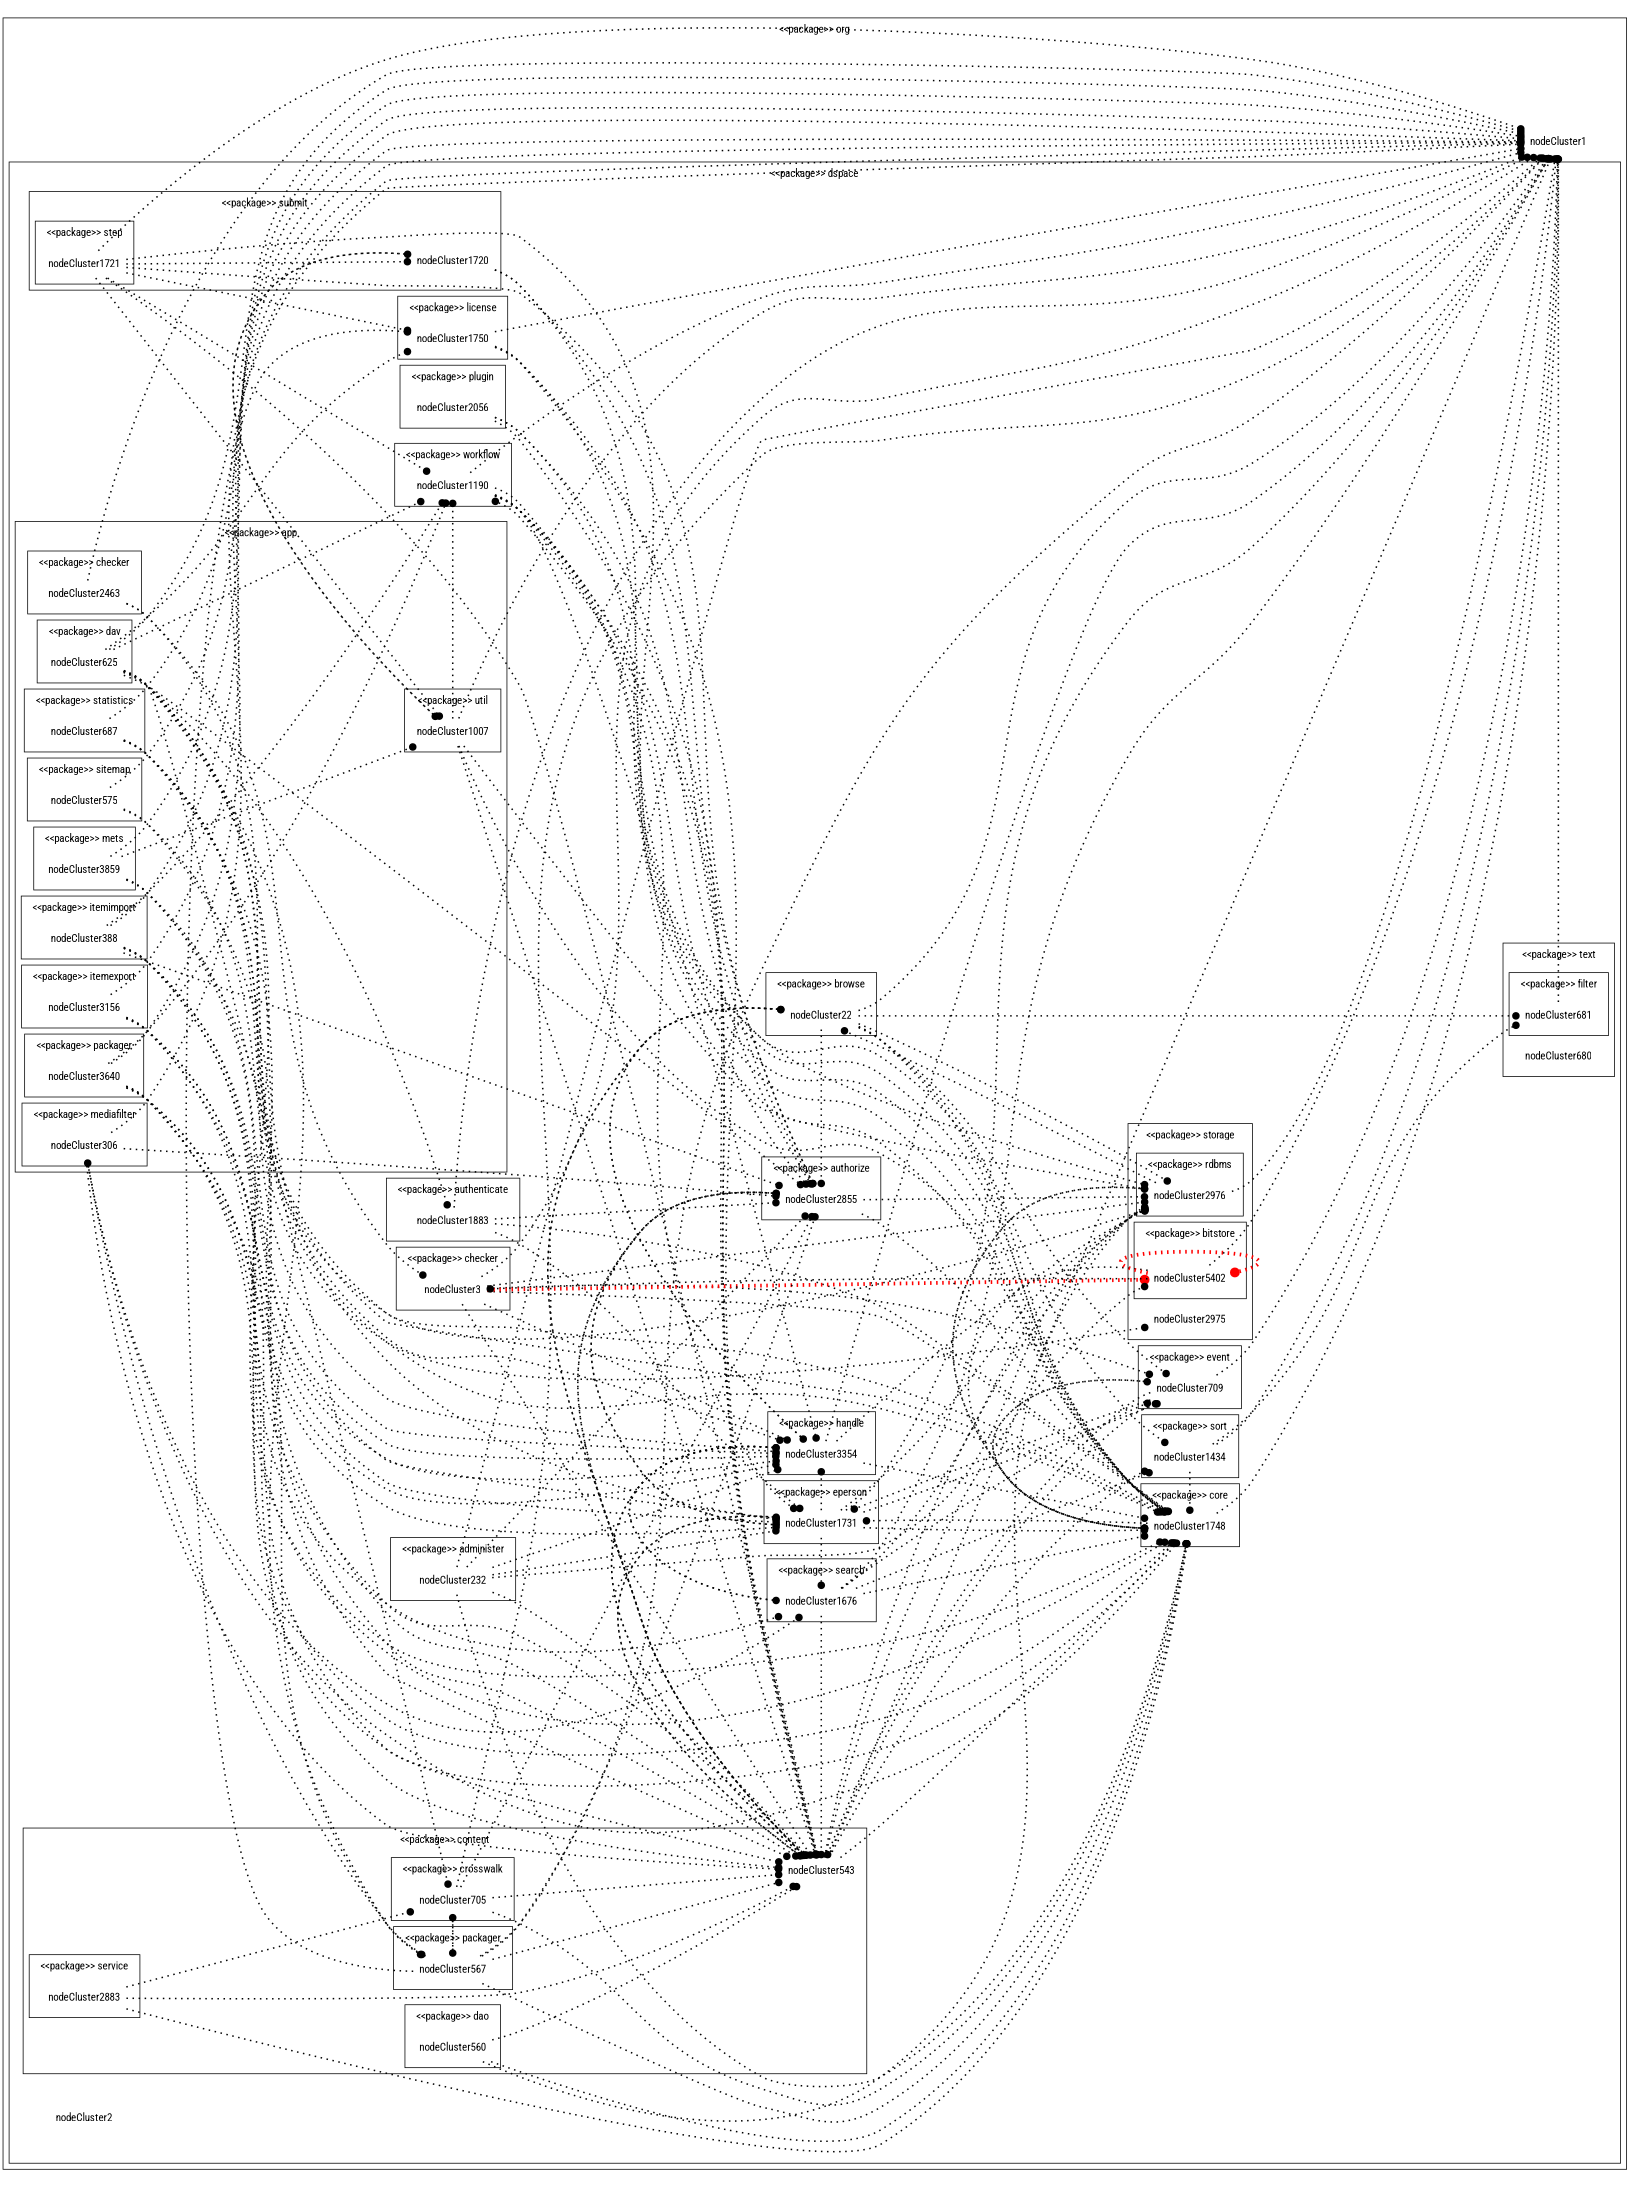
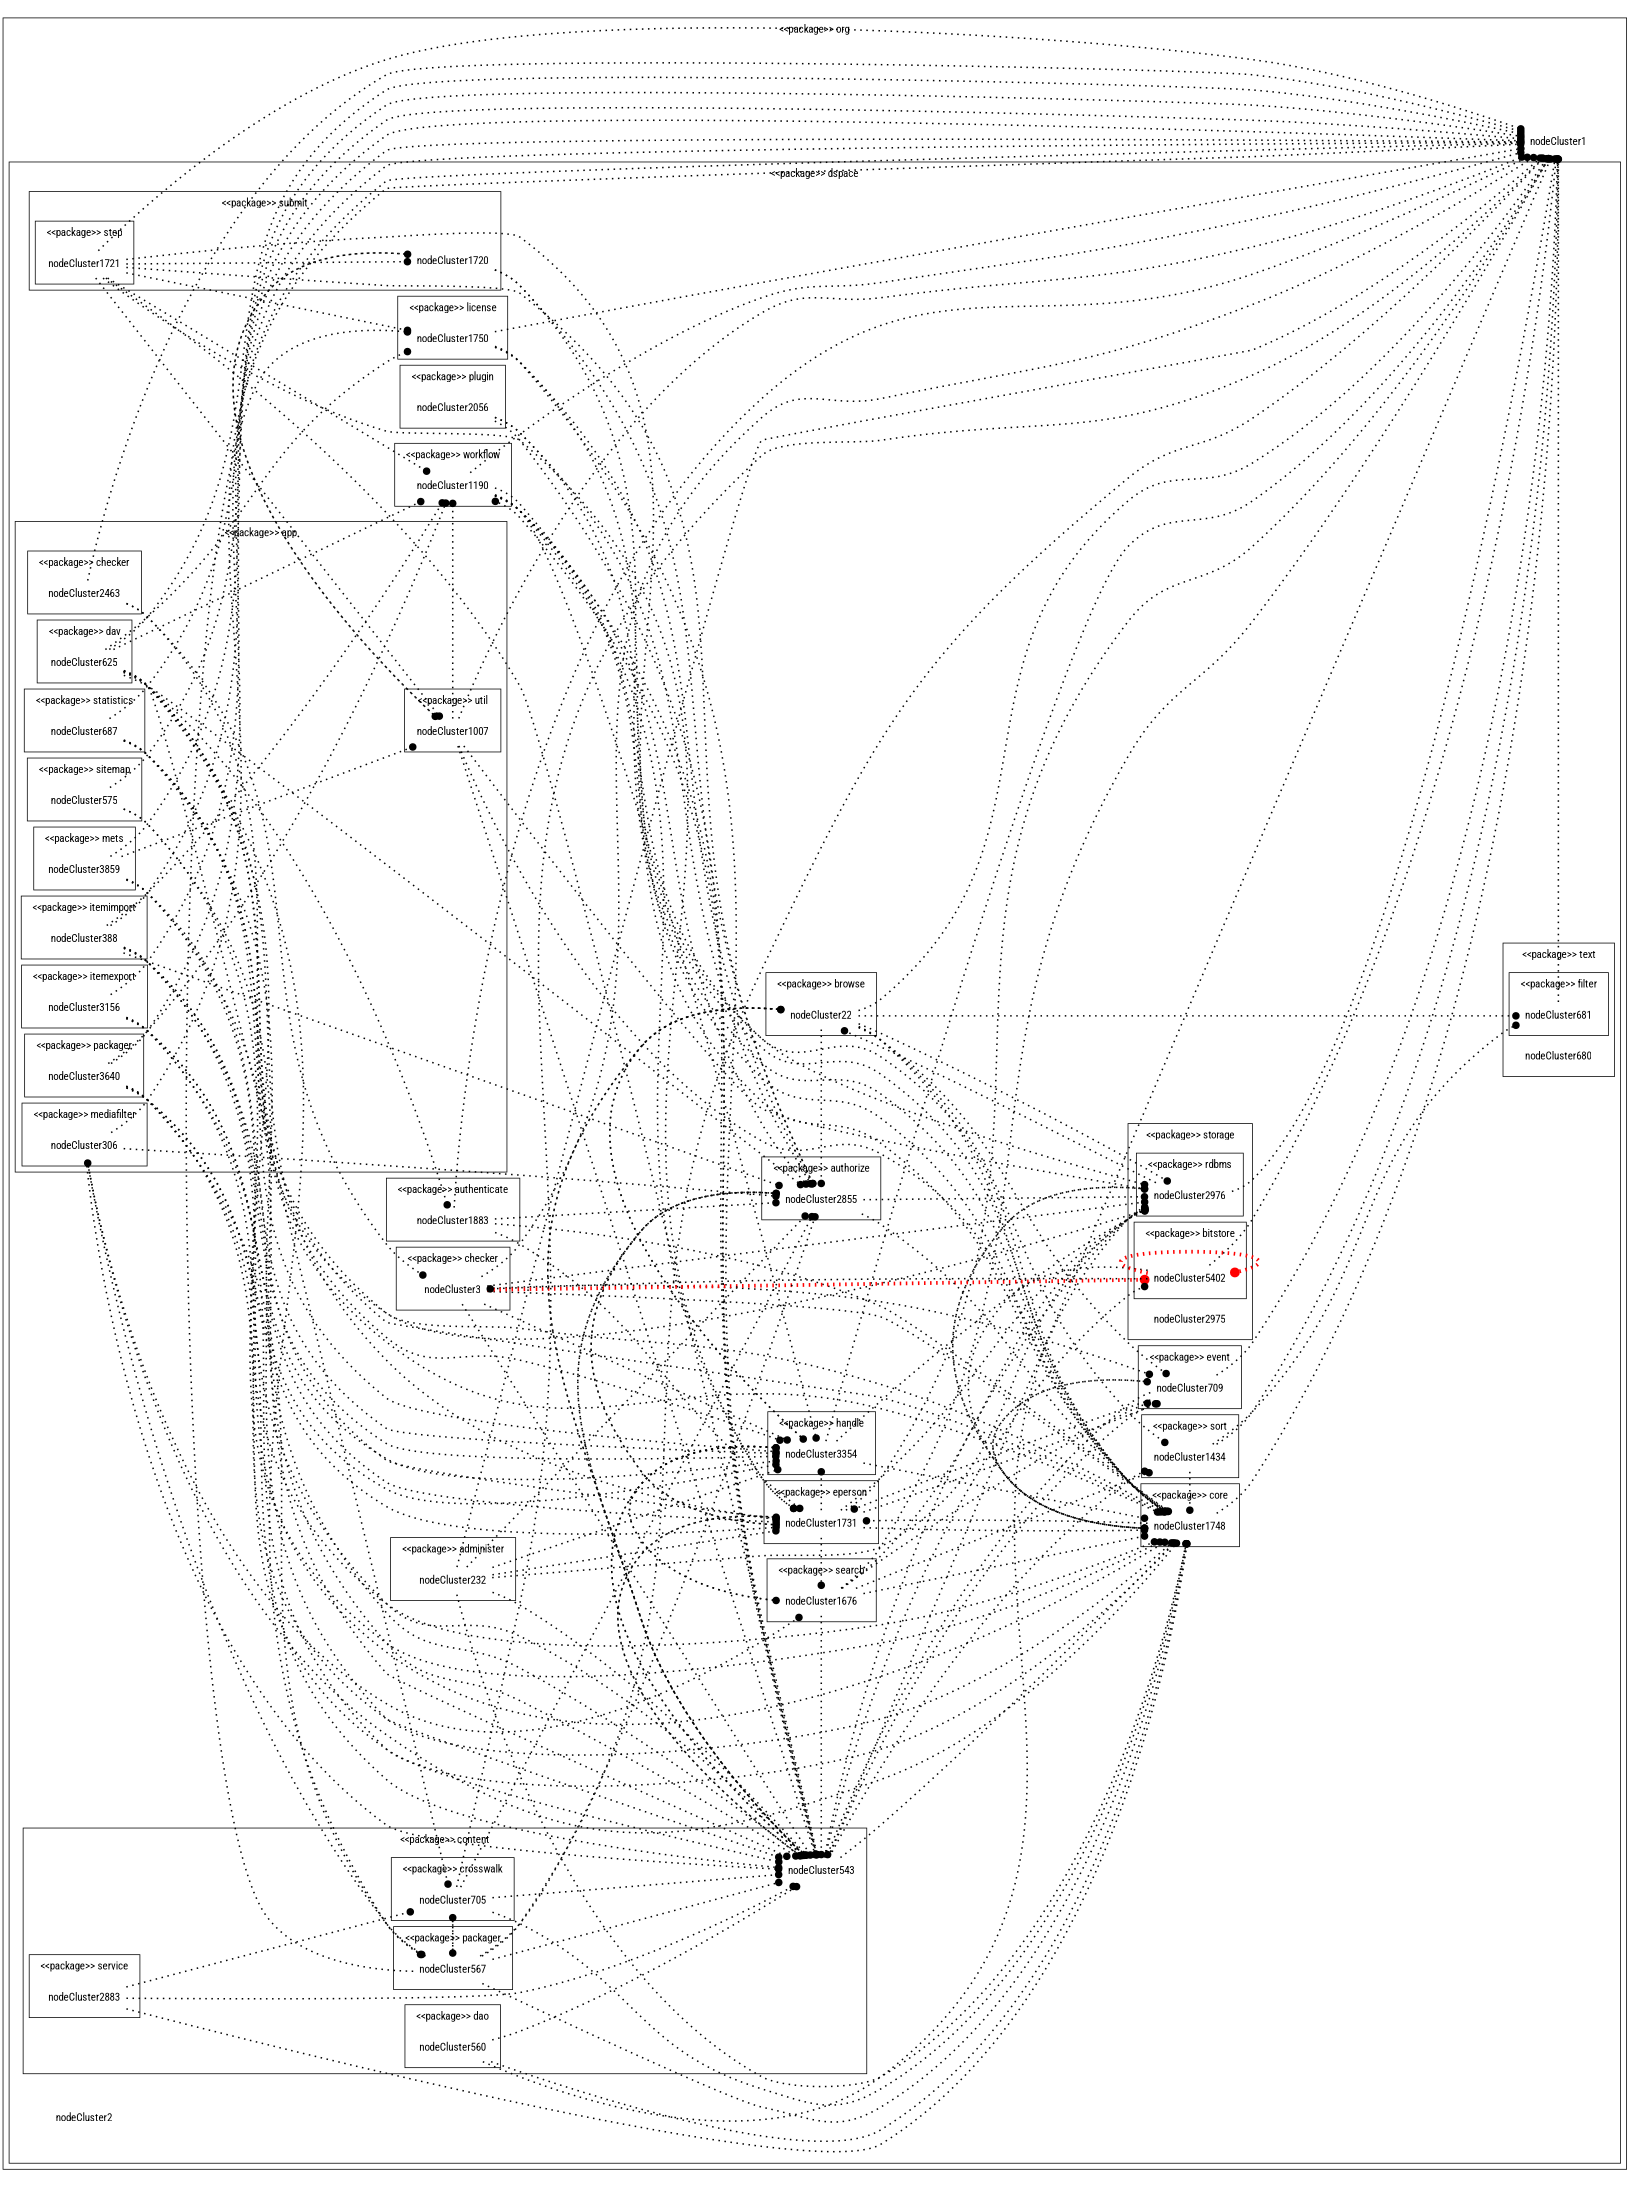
none -> (676, 695)
(455, 1366) -> (326, 1540)
(346, 1566) -> (292, 1561)
